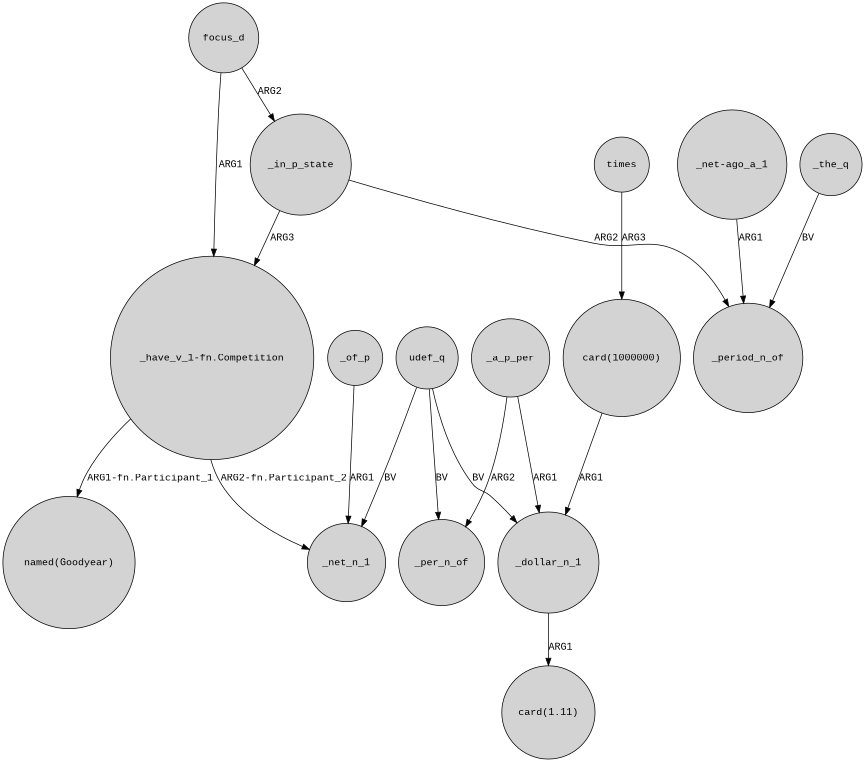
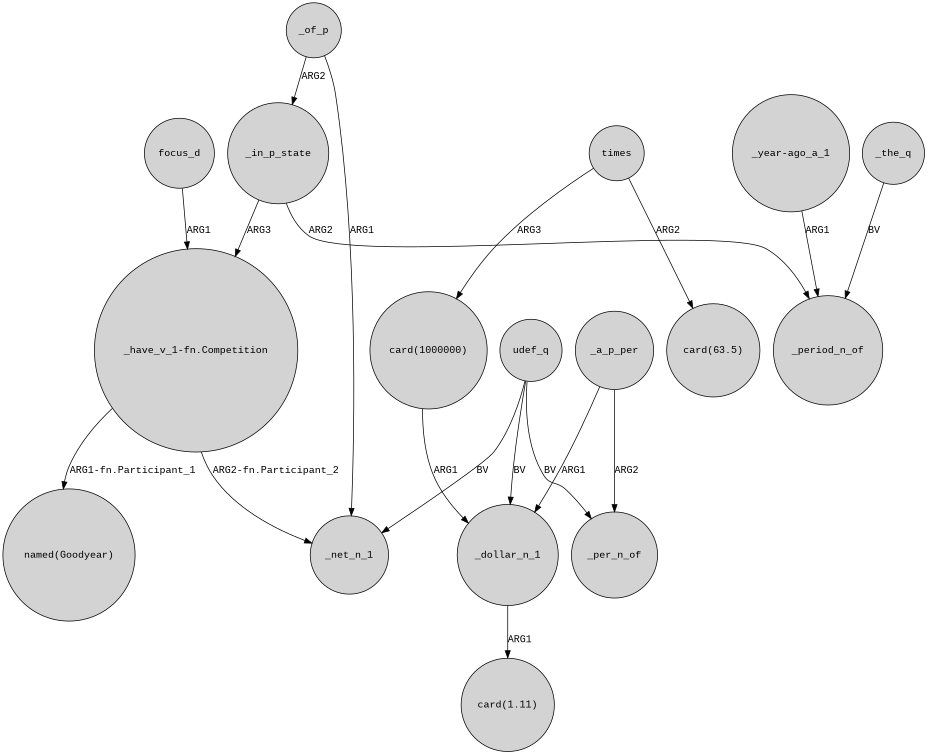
(256, 91) -> (300, 77)
(732, 165) -> (791, 153)
none -> (713, 350)
